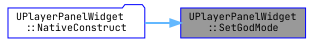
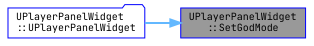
(76, 23) -> (76, 23)
